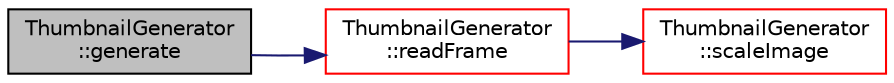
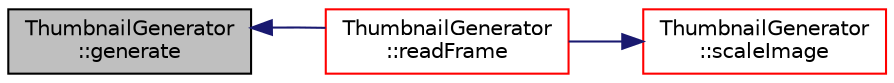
(278, 55) -> (299, 28)
